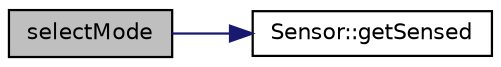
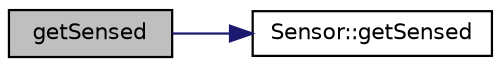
(91, 34) -> (91, 34)
